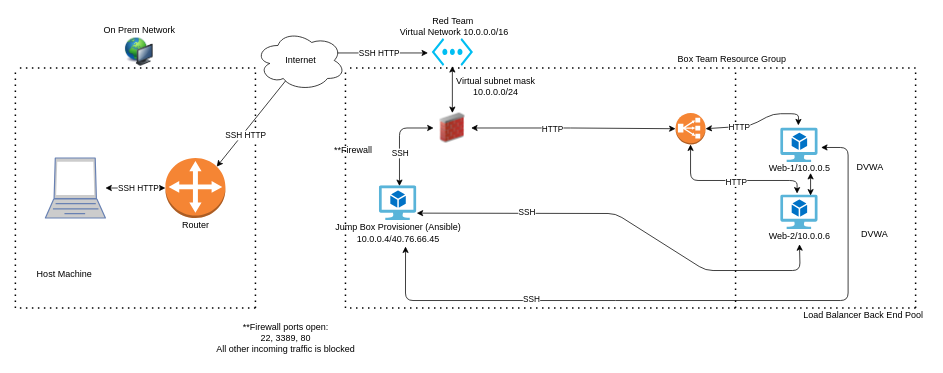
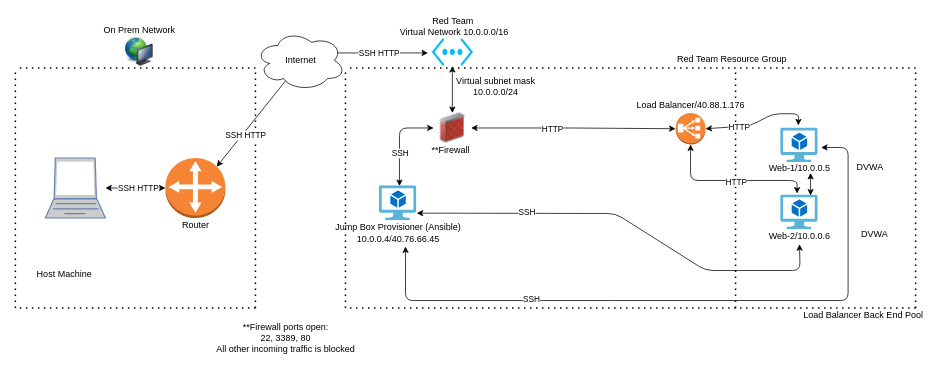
(732, 59) -> (732, 59)
none -> (690, 105)
(353, 150) -> (450, 150)
